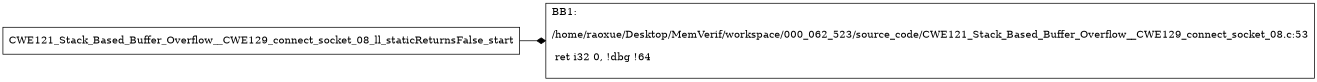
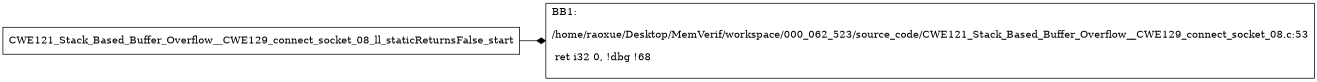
(602, 57) -> (602, 57)
